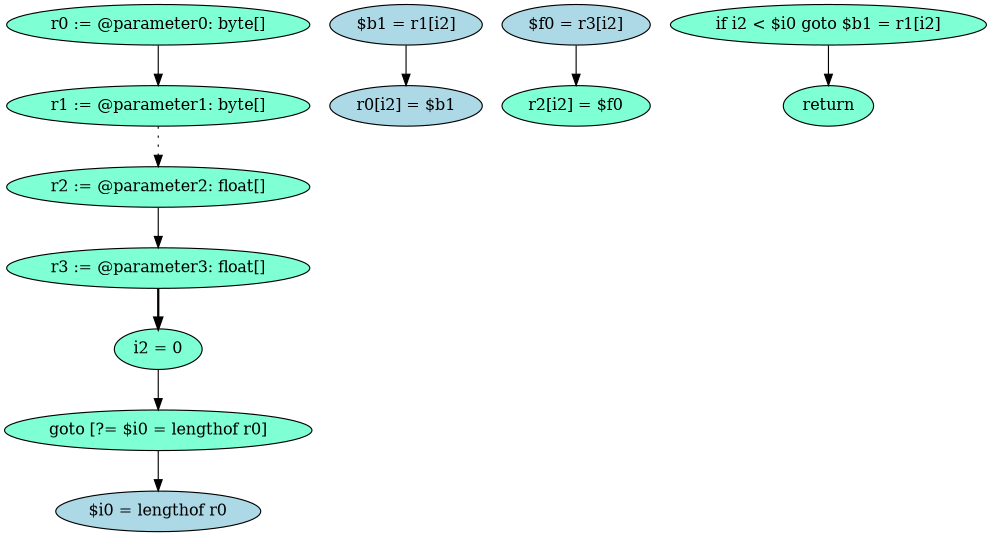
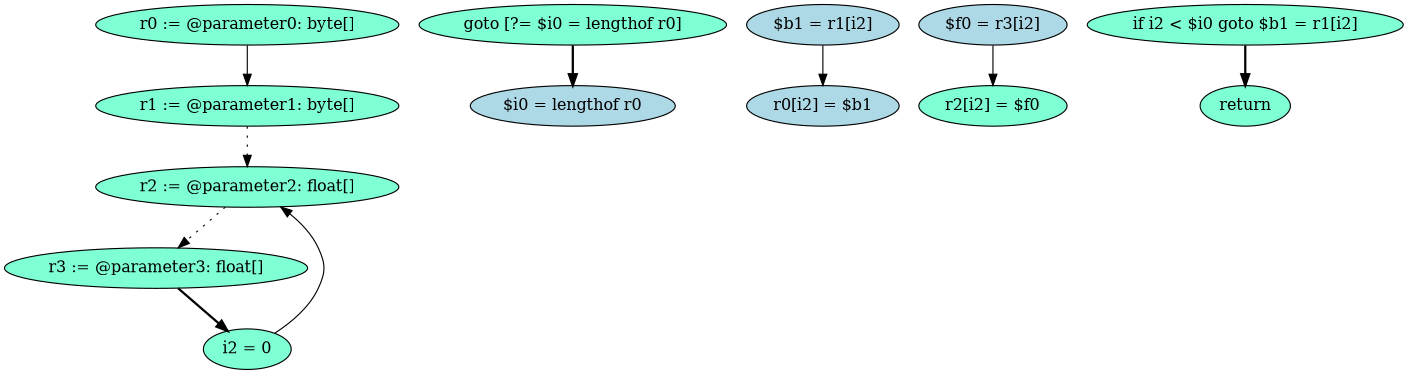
(828, 60) -> (1245, 60)
(158, 222) -> (206, 224)
(158, 384) -> (323, 277)
(158, 465) -> (573, 60)
